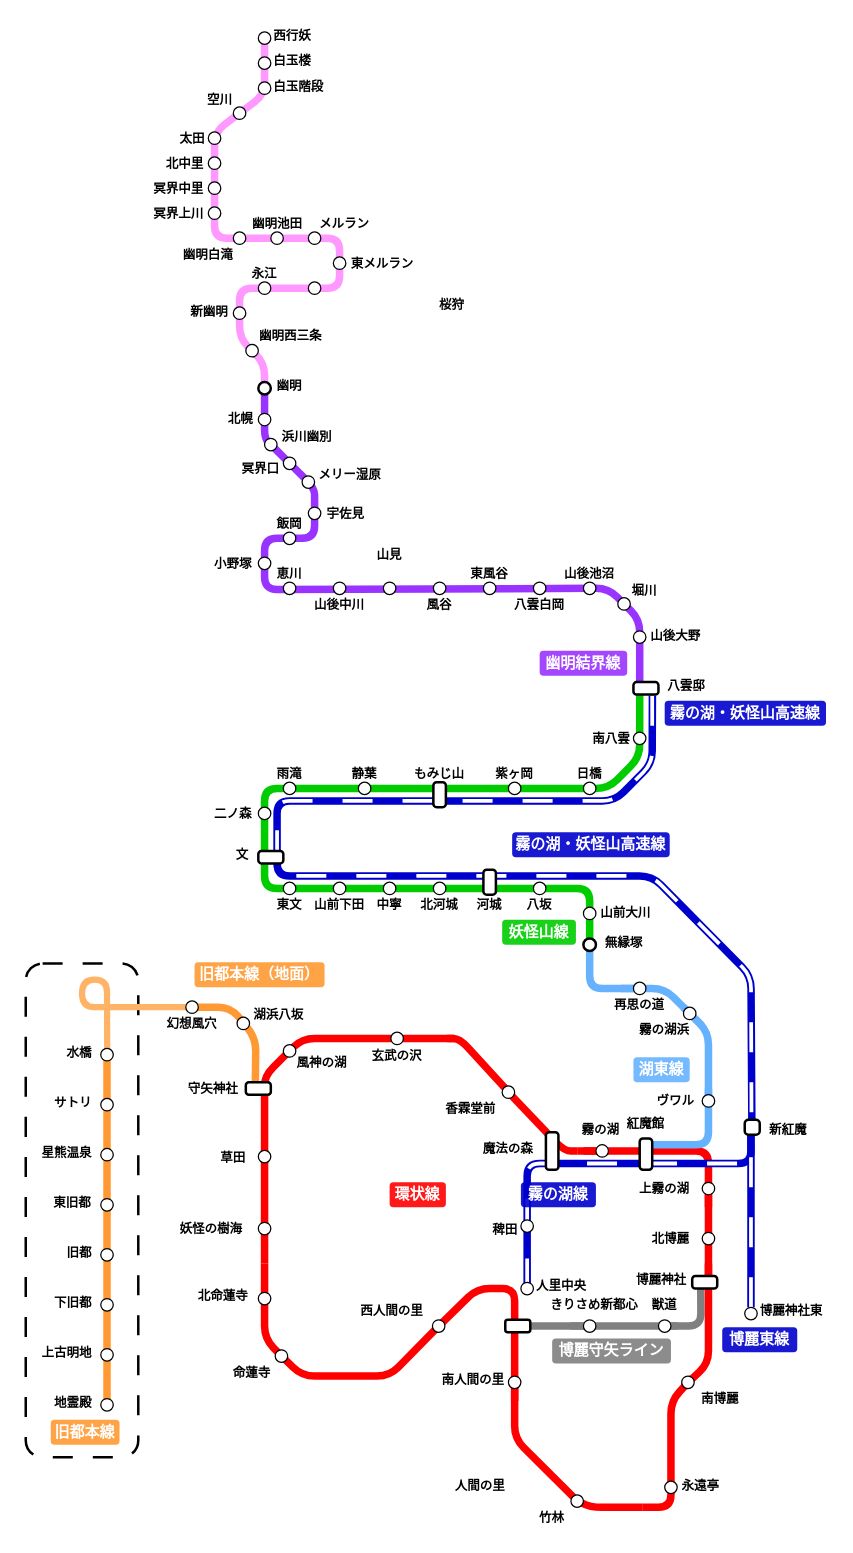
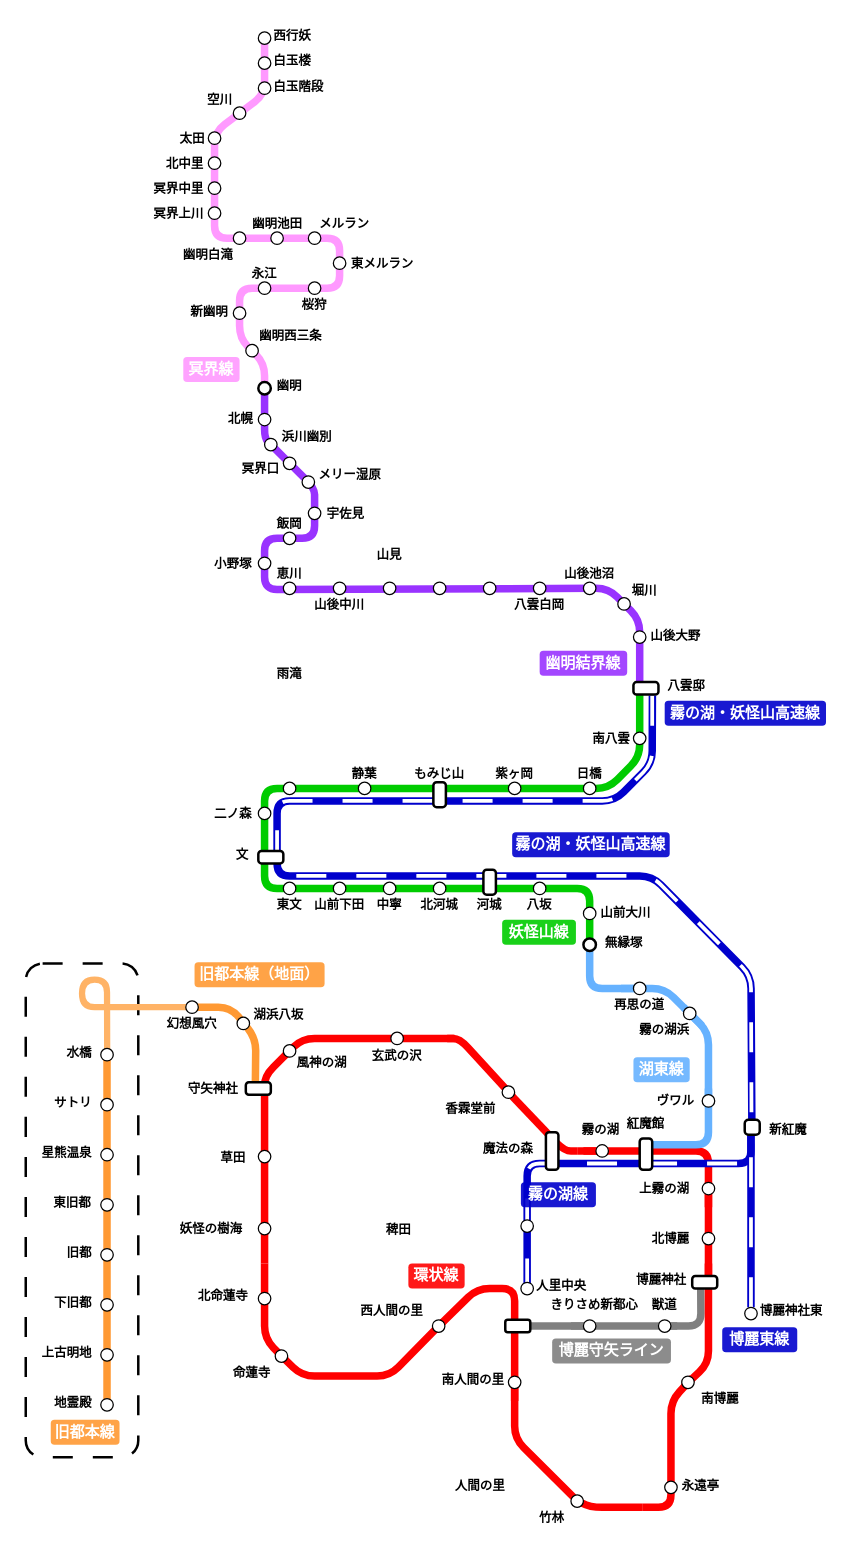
(452, 304) -> (314, 304)
none -> (211, 369)
(489, 573) -> none
(439, 604) -> none
(289, 773) -> (289, 673)
(418, 1194) -> (436, 1276)
(505, 1229) -> (399, 1229)
